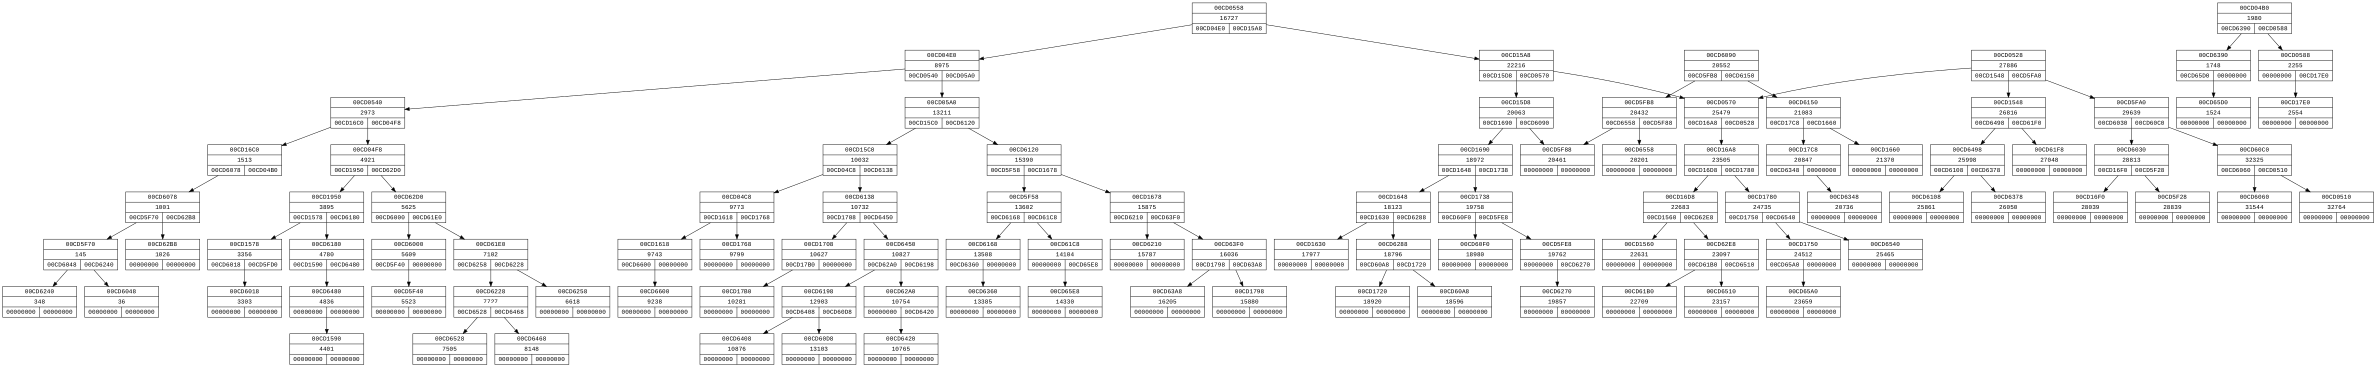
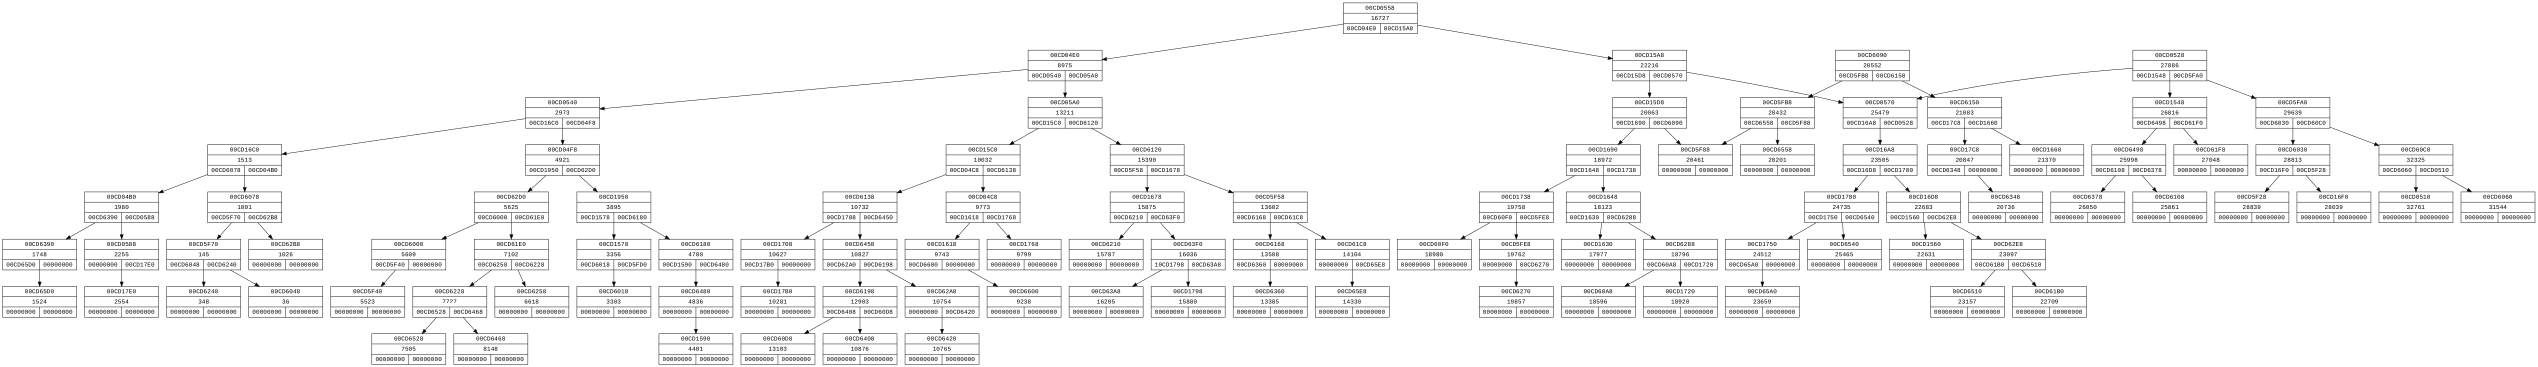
none -> (185, 183)
(2337, 207) -> (2416, 207)
(1211, 265) -> (1170, 265)
